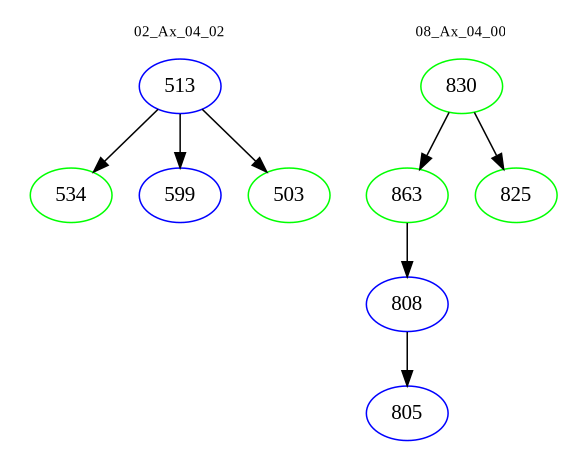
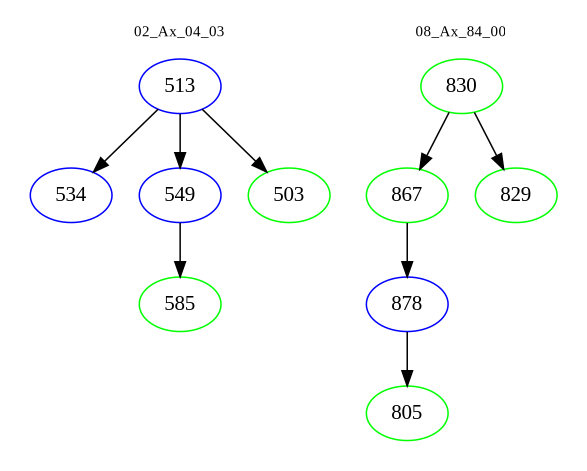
(180, 33) -> (180, 33)
(462, 33) -> (462, 33)
(71, 195) -> (71, 195)
(180, 195) -> (180, 195)
(407, 195) -> (407, 195)
(516, 195) -> (516, 195)
none -> (180, 304)
(407, 304) -> (407, 304)
(407, 413) -> (407, 413)
